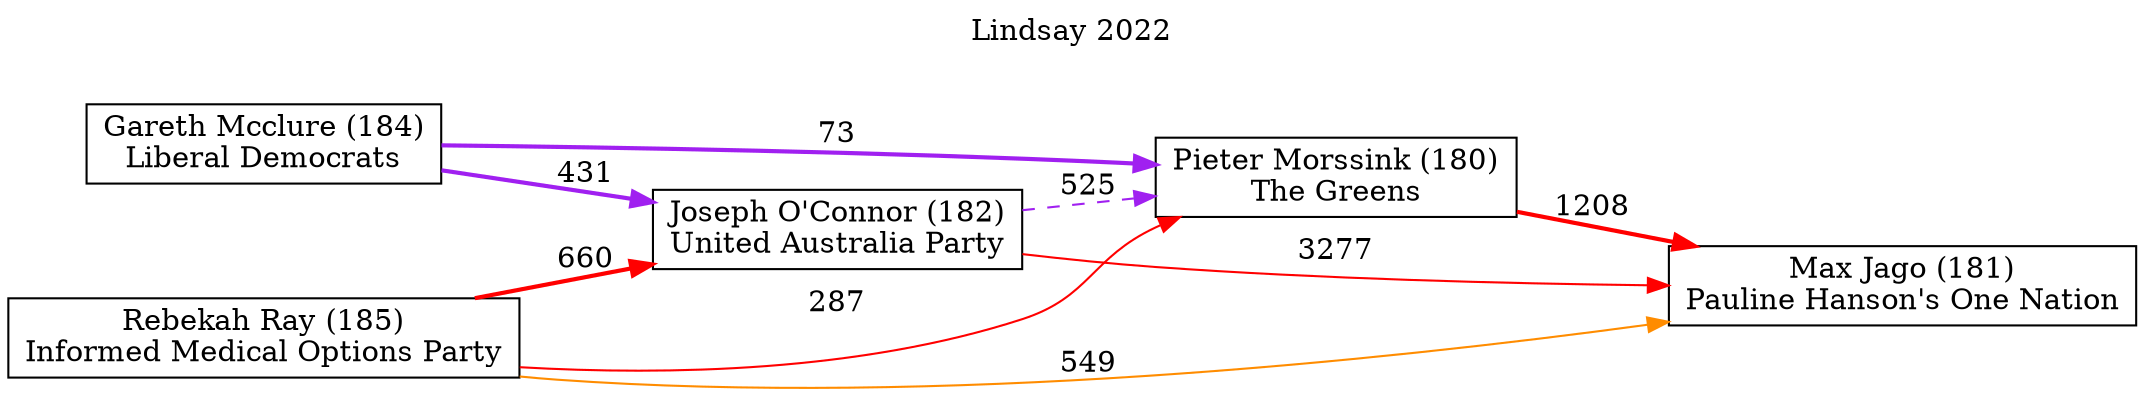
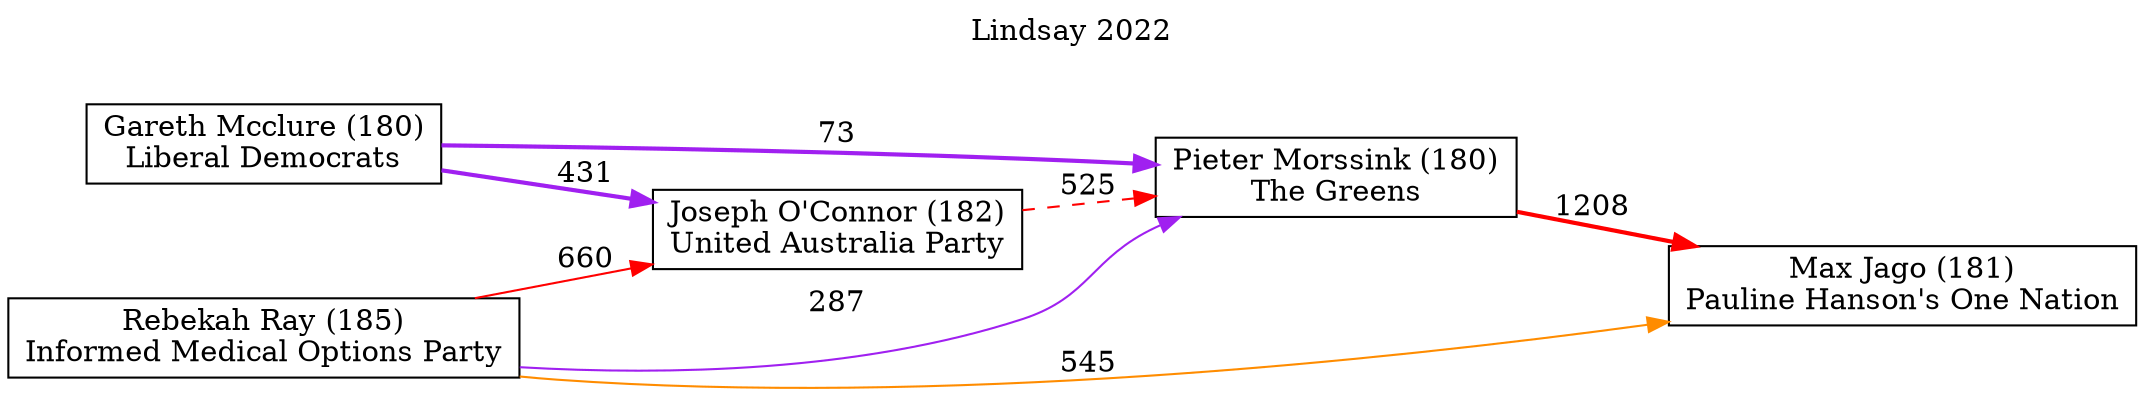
(264, 144) -> (264, 144)
(1078, 204) -> (1078, 204)
(1335, 277) -> none
(553, 283) -> (553, 283)
(857, 356) -> (857, 356)
(1089, 364) -> (1089, 364)
